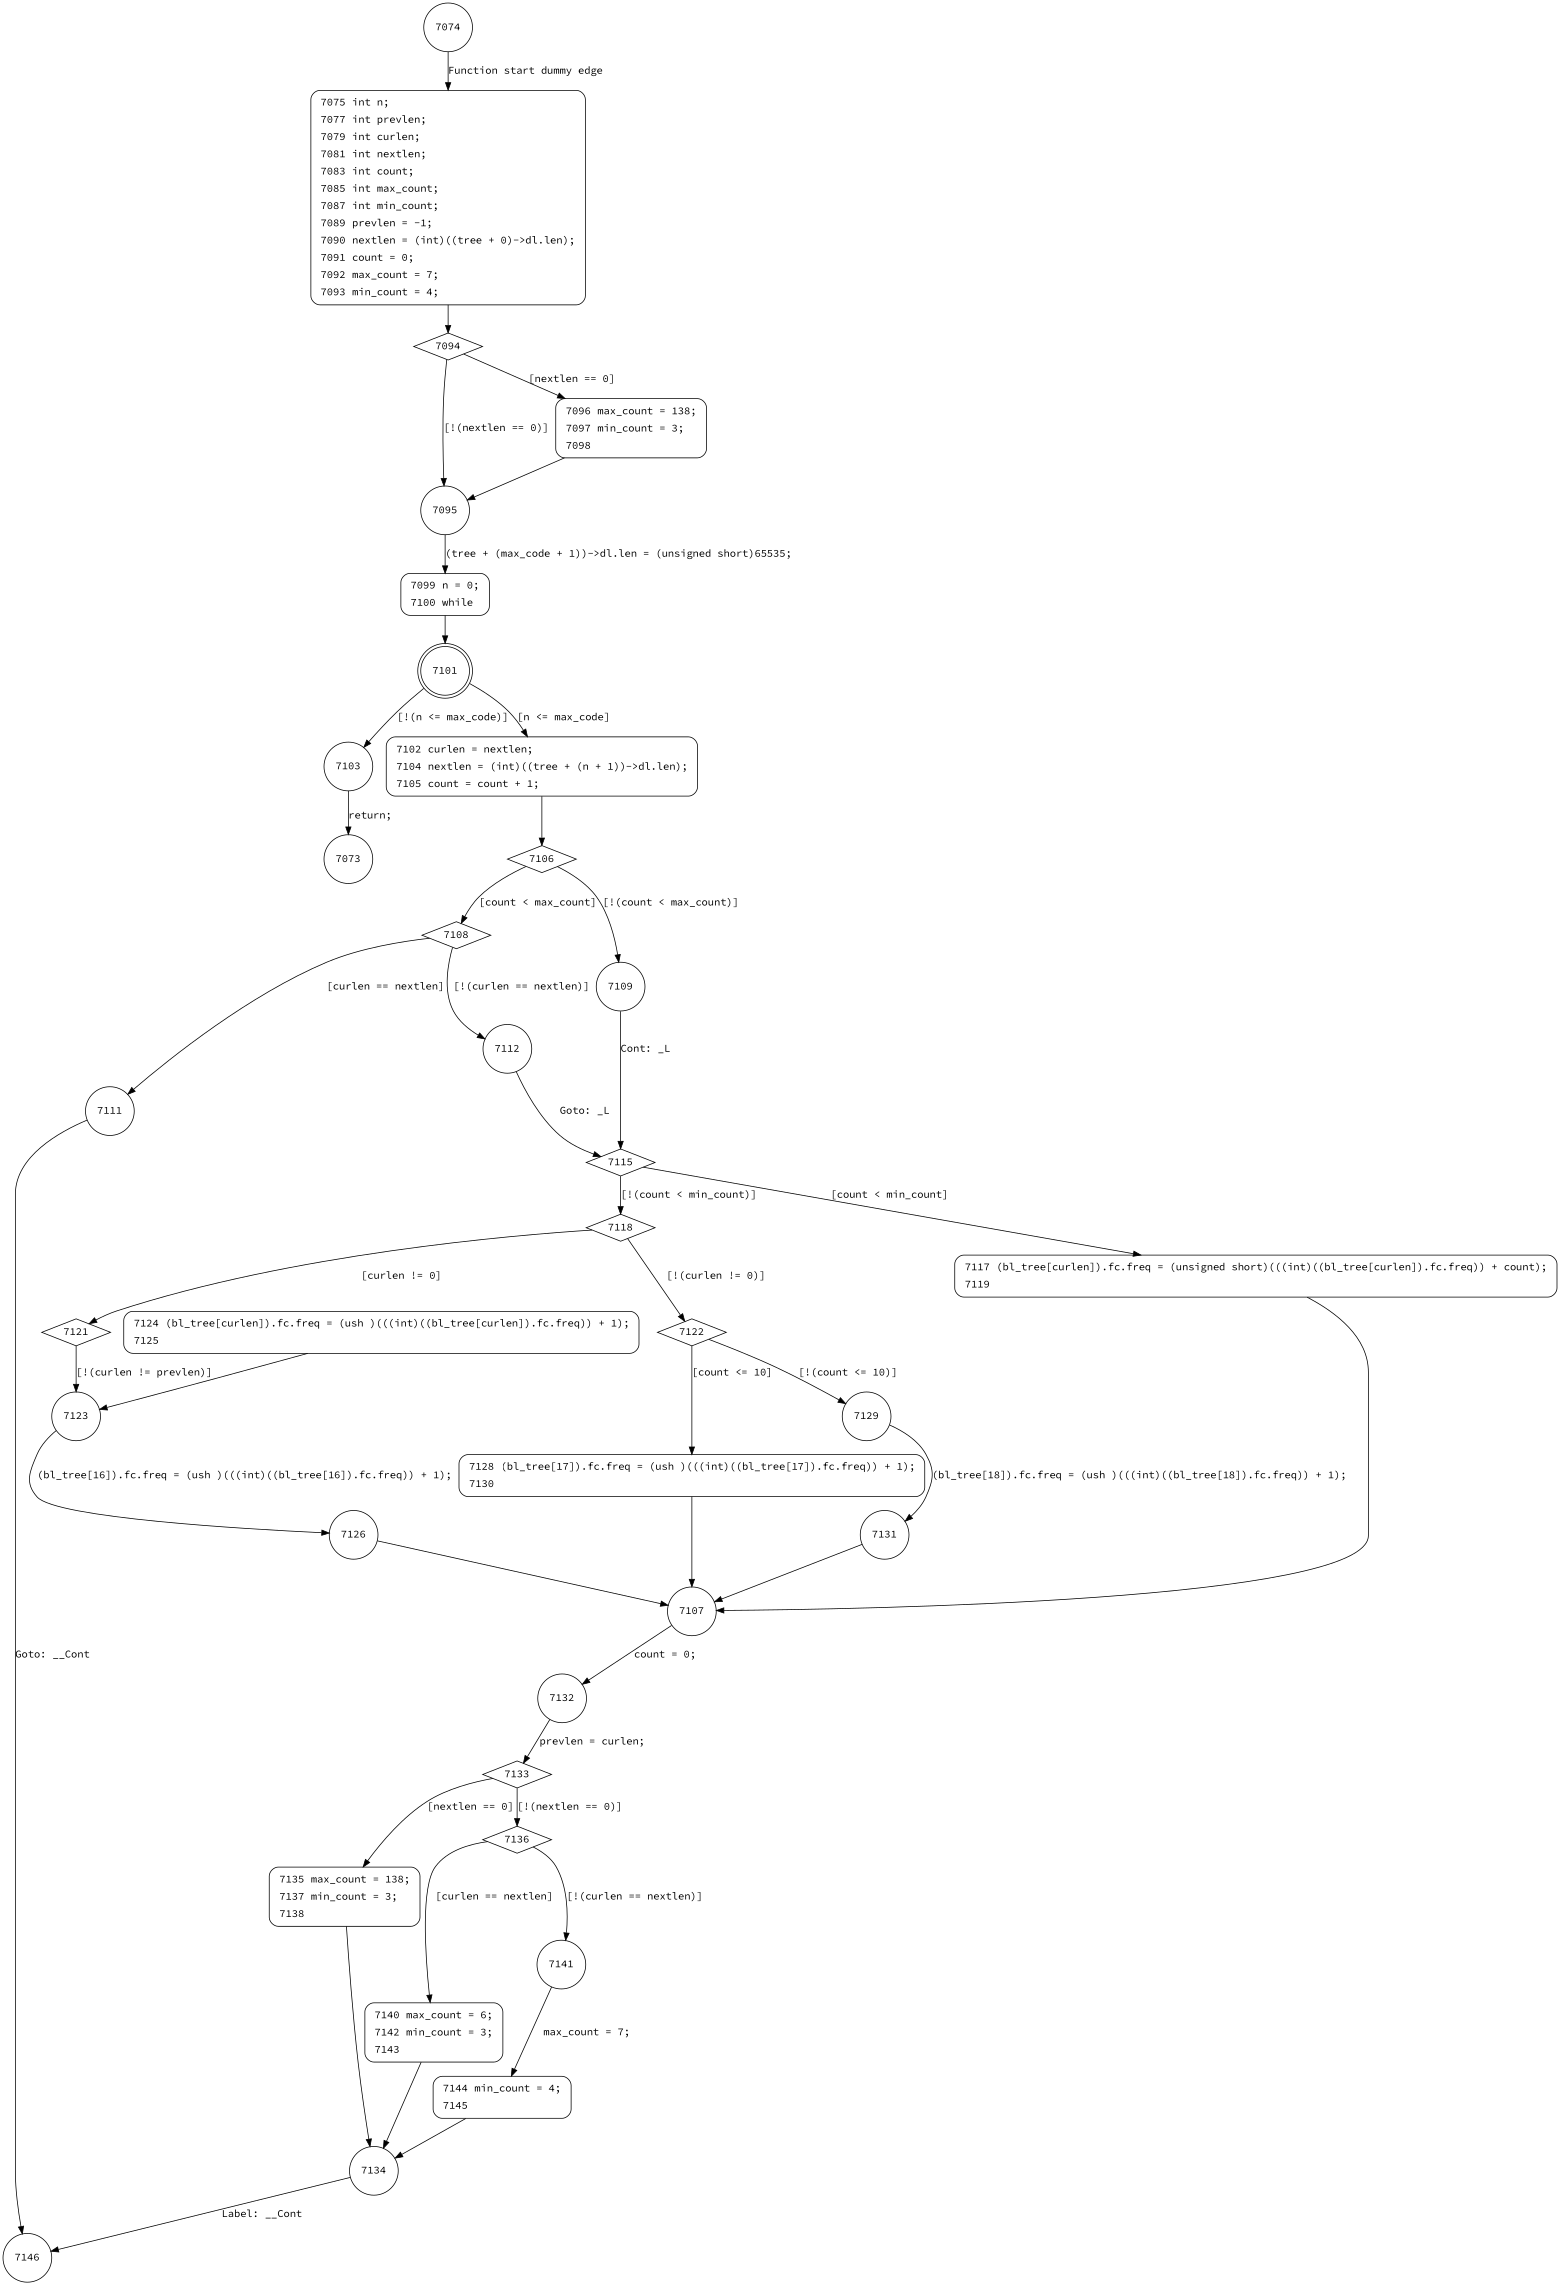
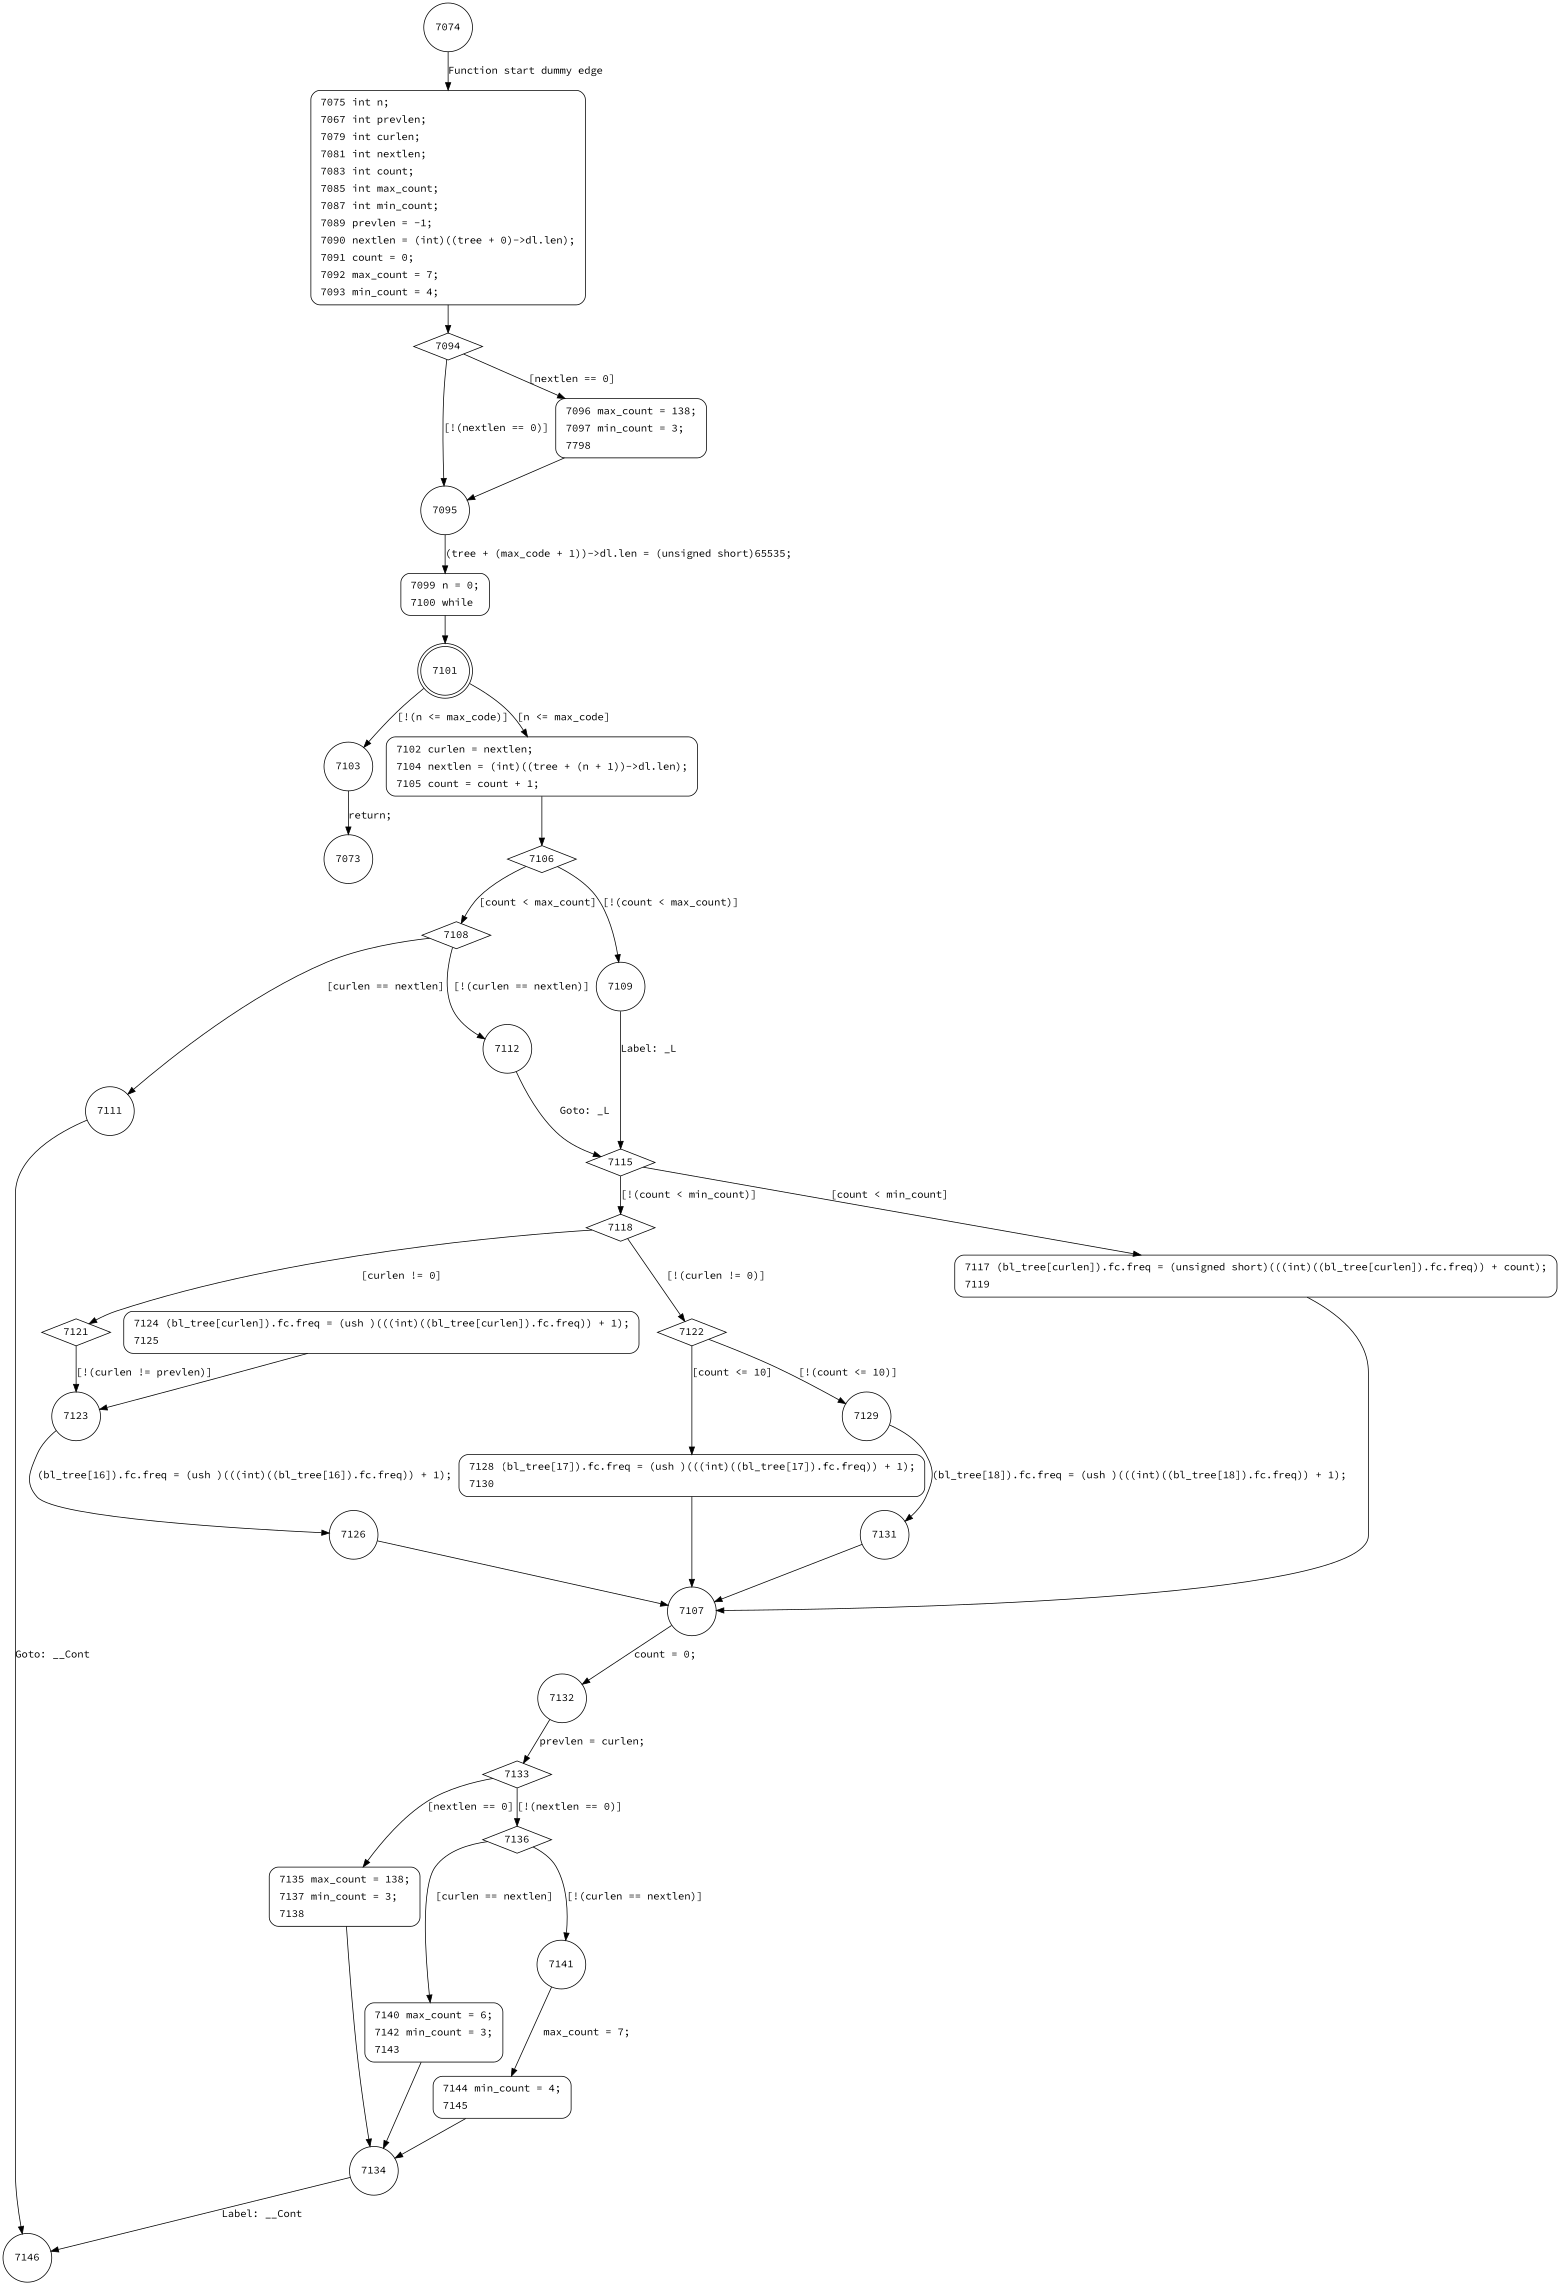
(333, 120) -> (333, 120)
(579, 445) -> (579, 445)
(646, 1049) -> (649, 1049)
